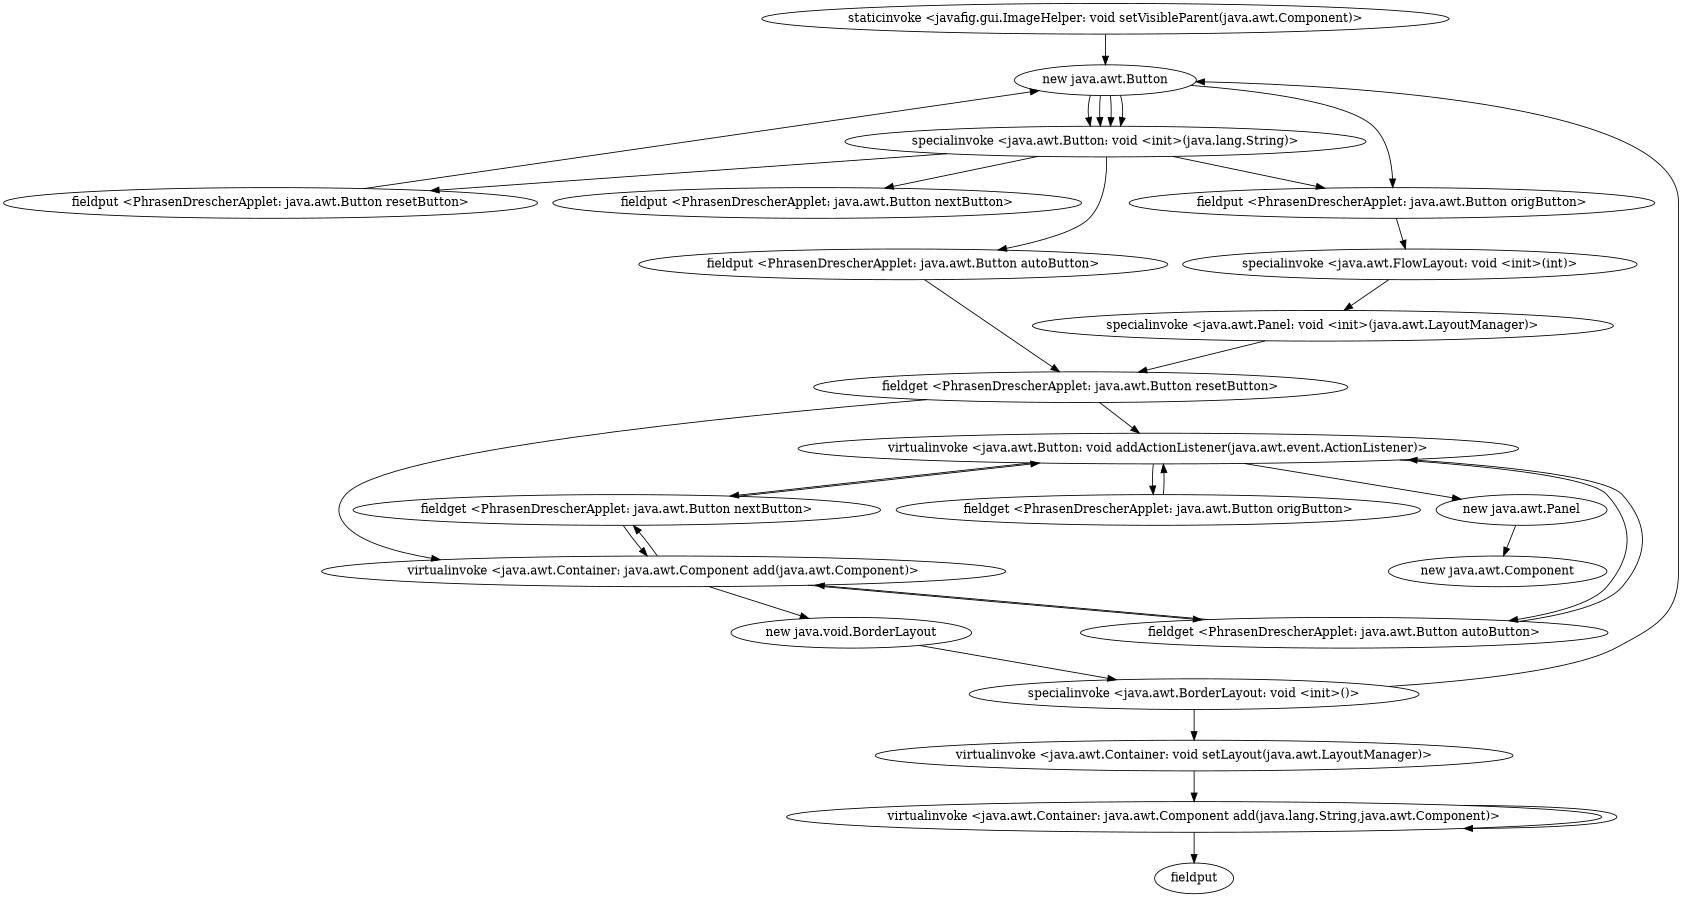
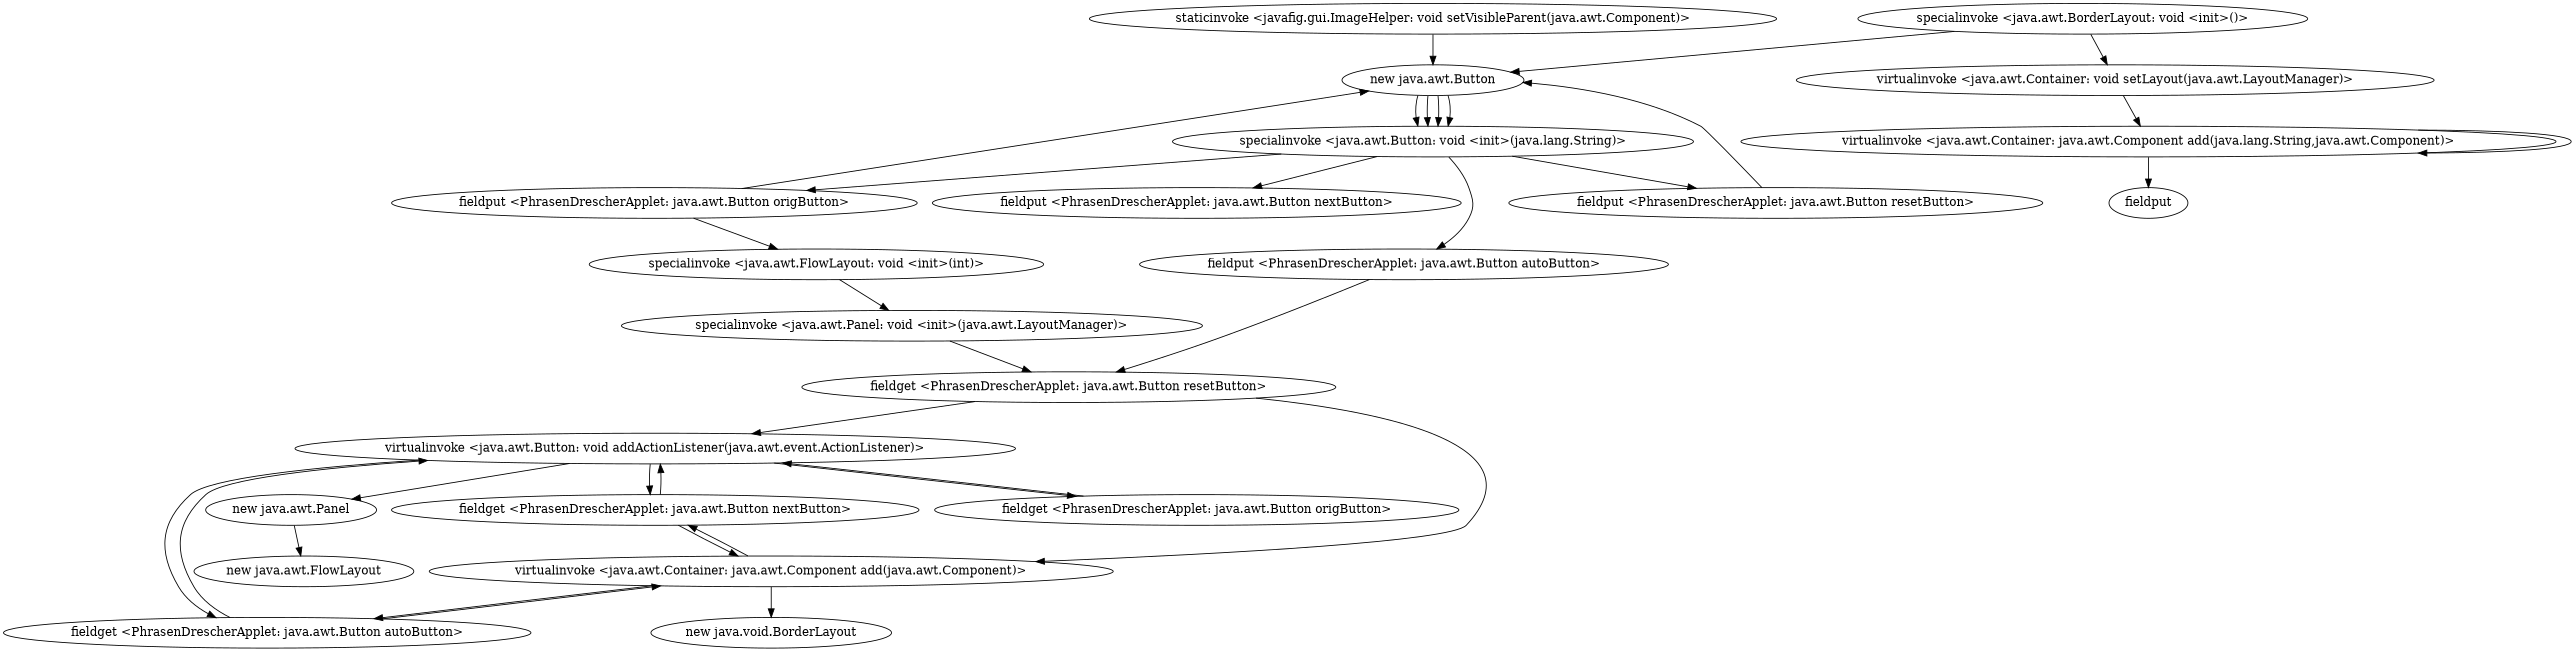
(1313, 102) -> (1051, 140)
(1498, 571) -> (304, 571)
(1014, 662) -> none
